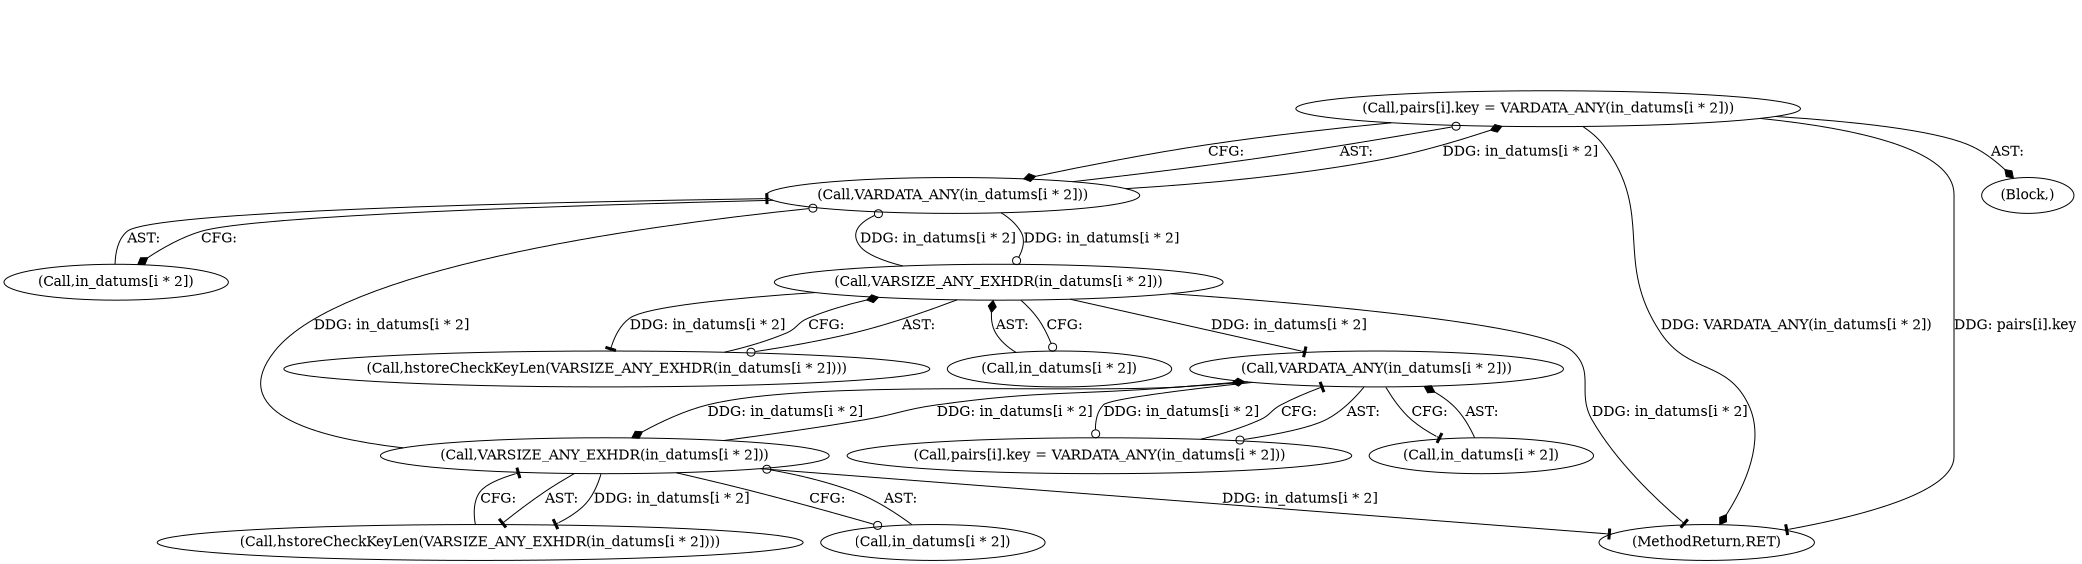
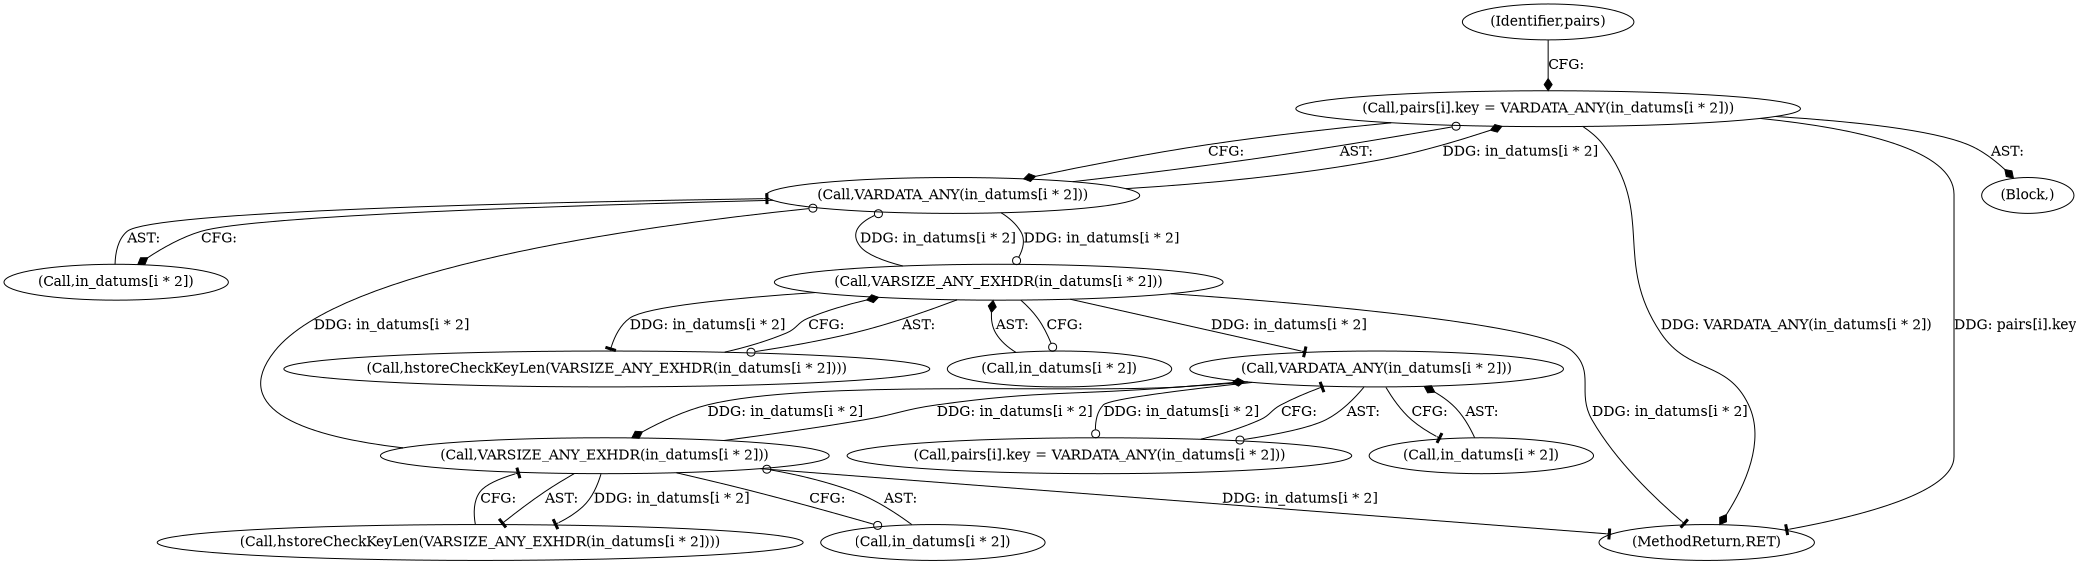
none -> (1548, 22)
